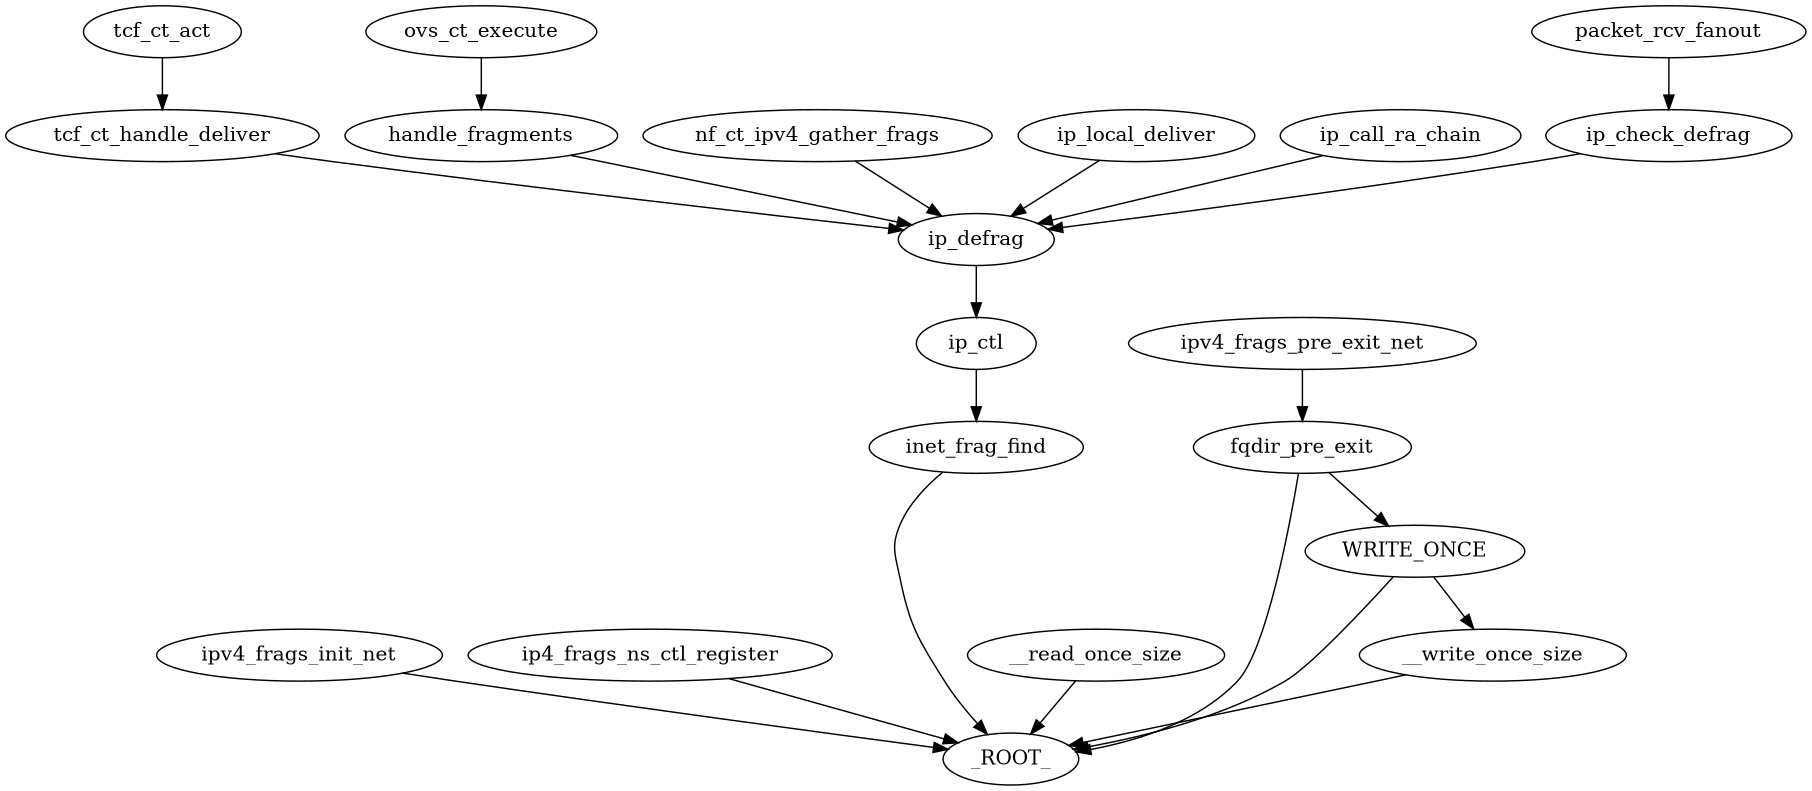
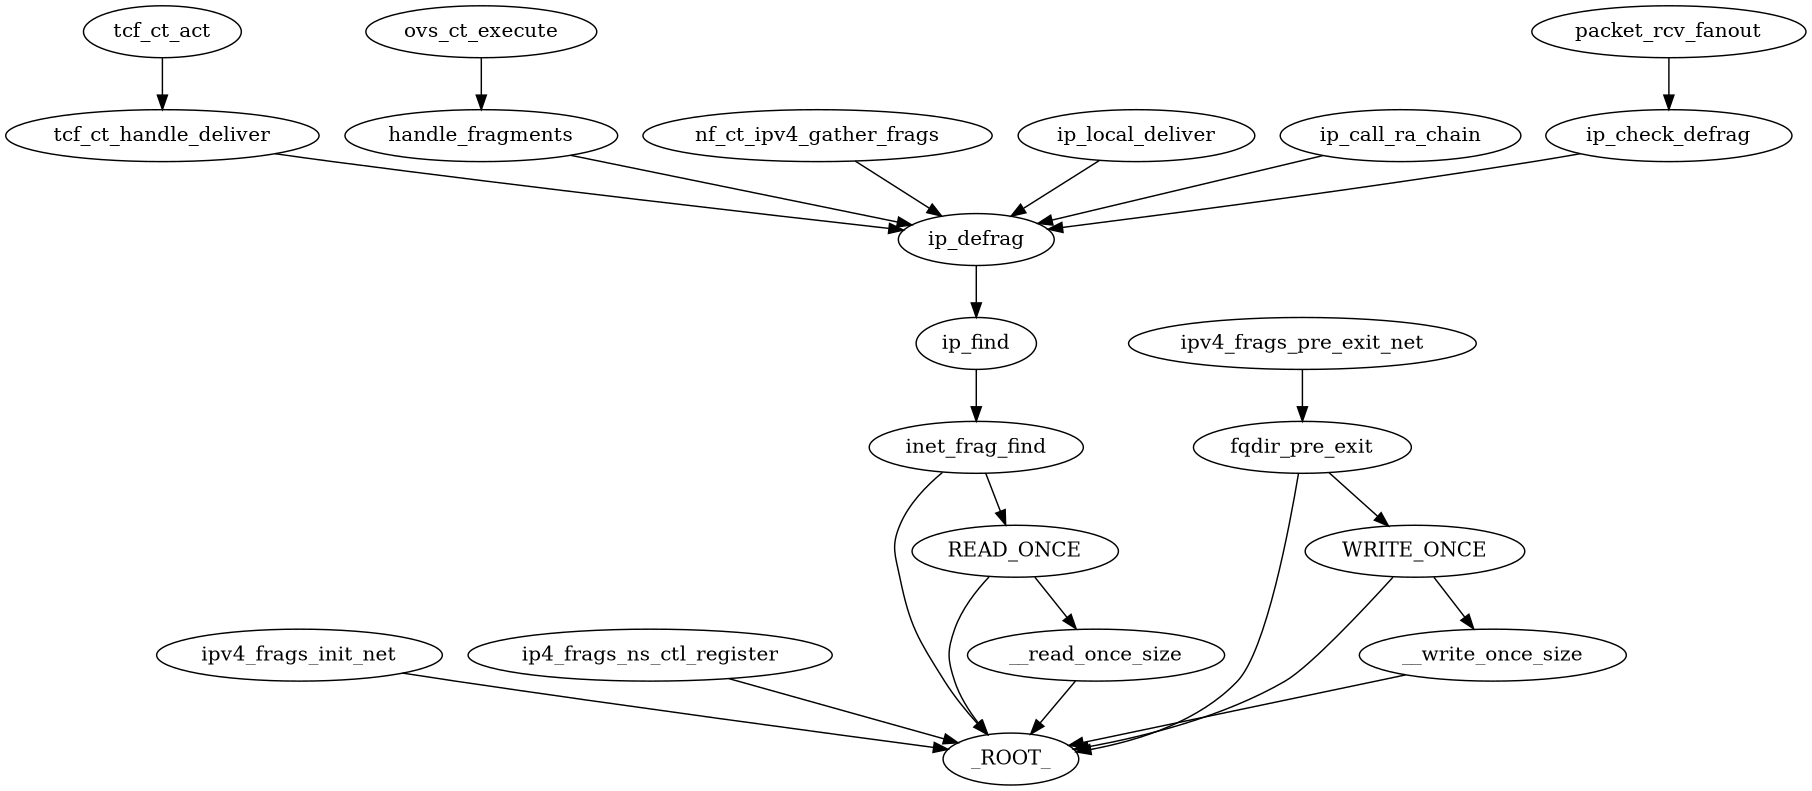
(976, 343) -> (976, 343)
none -> (1015, 551)
